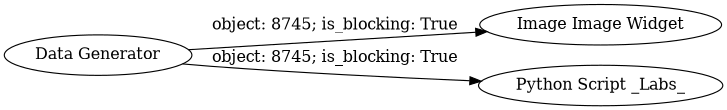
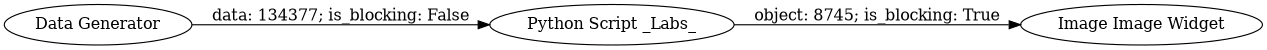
(332, 41) -> (871, 25)
(335, 58) -> (341, 16)
